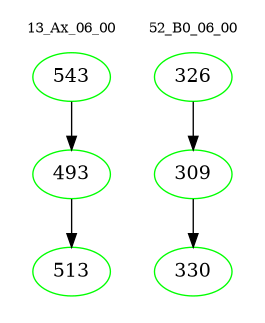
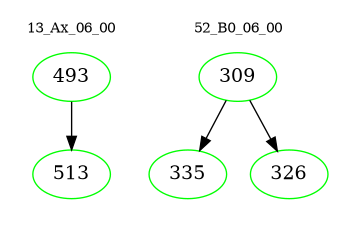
(72, 77) -> none
(193, 119) -> (260, 120)
(193, 272) -> (188, 174)
